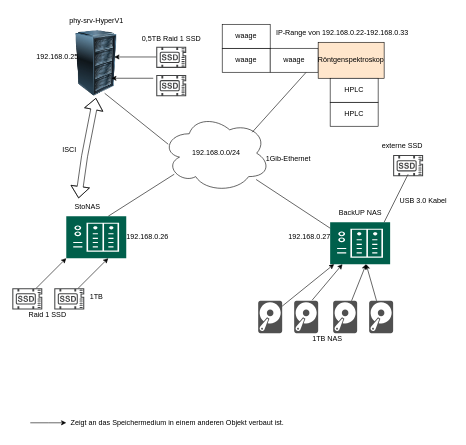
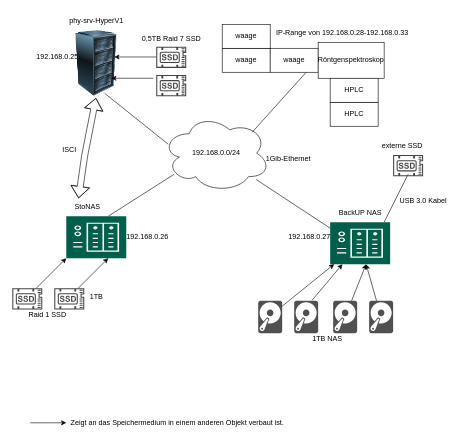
(343, 33) -> (343, 33)
(172, 39) -> (172, 39)
(351, 60) -> (351, 60)
